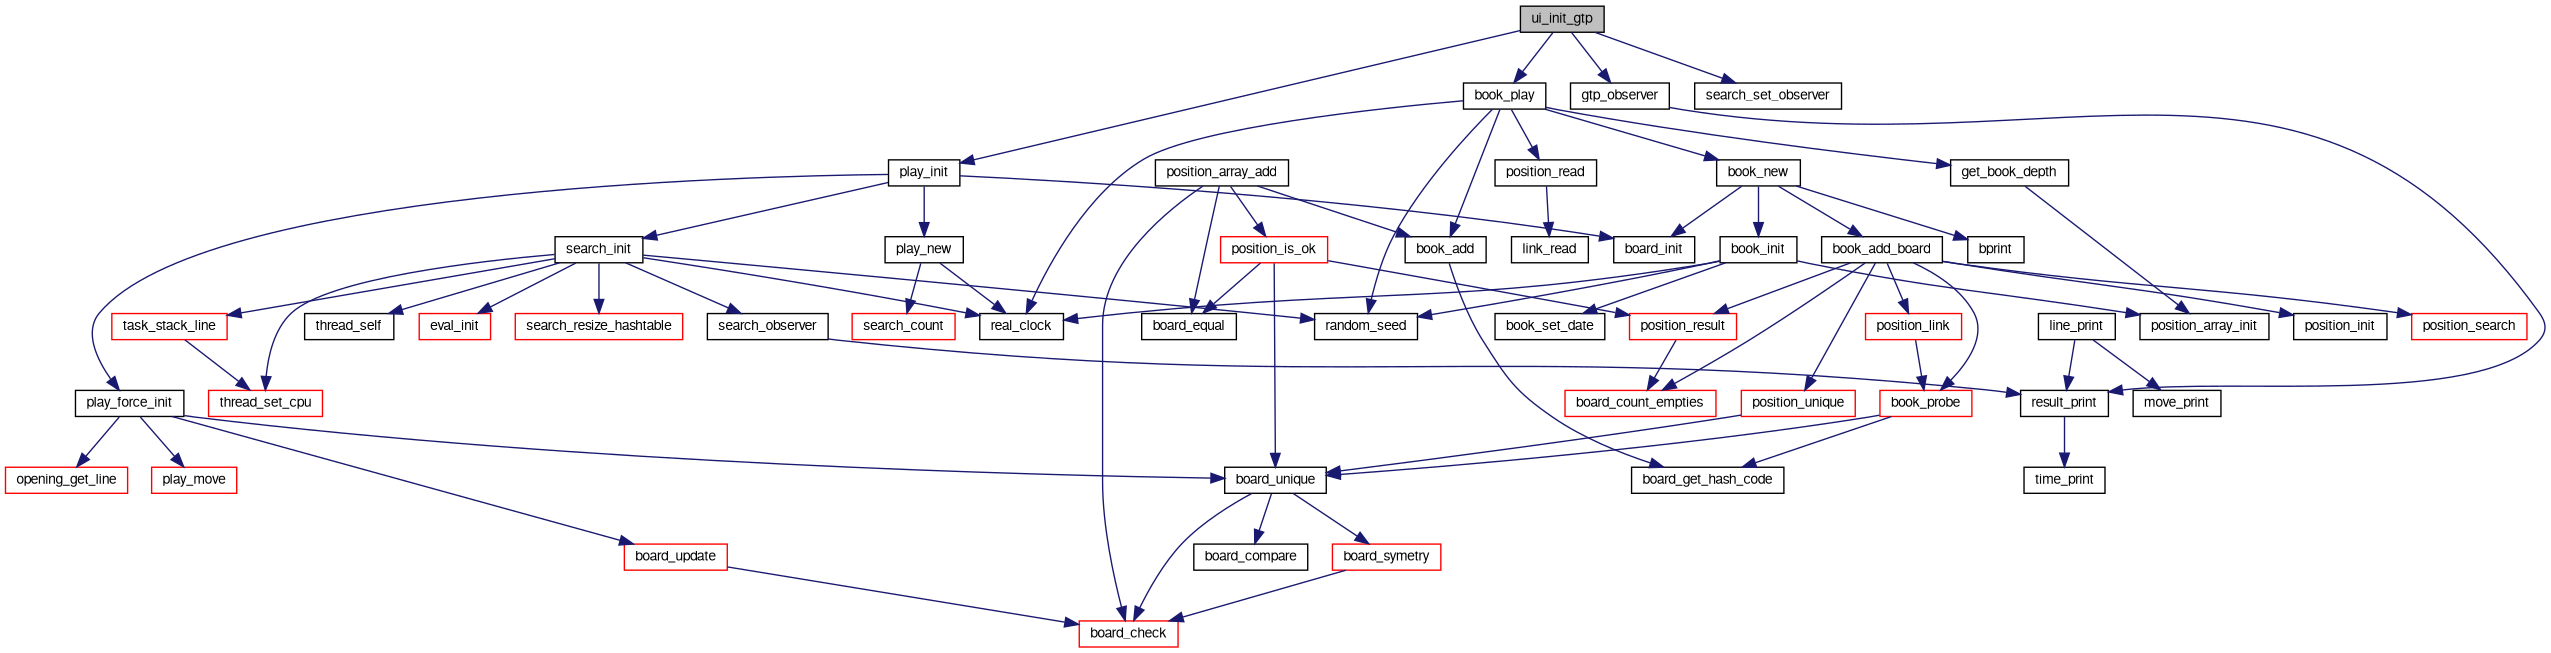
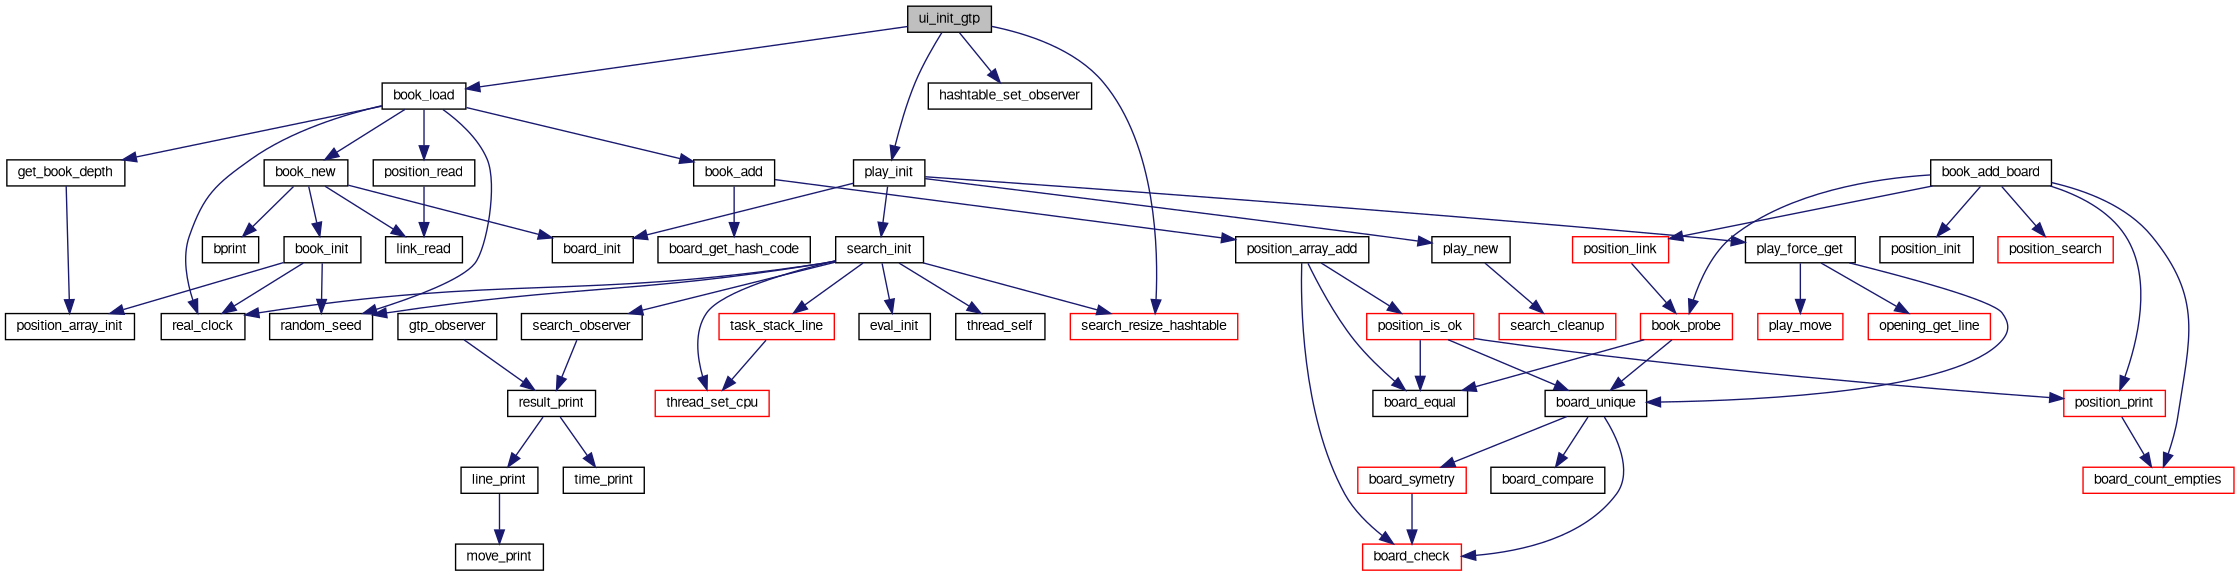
(1587, 52) -> (1129, 125)
(1505, 96) -> (424, 96)
(1768, 96) -> (1010, 96)
(1814, 208) -> (359, 208)
(1334, 211) -> (998, 209)
(956, 275) -> none
(455, 327) -> (895, 327)
(904, 327) -> (1557, 327)
(1550, 327) -> none
(1683, 327) -> (2115, 403)
(2072, 358) -> (529, 436)
(130, 403) -> (1800, 250)
(1798, 403) -> none
(1823, 440) -> (1560, 363)
(676, 557) -> none
